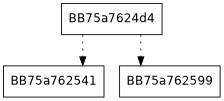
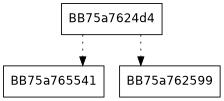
(54, 81) -> (54, 81)
